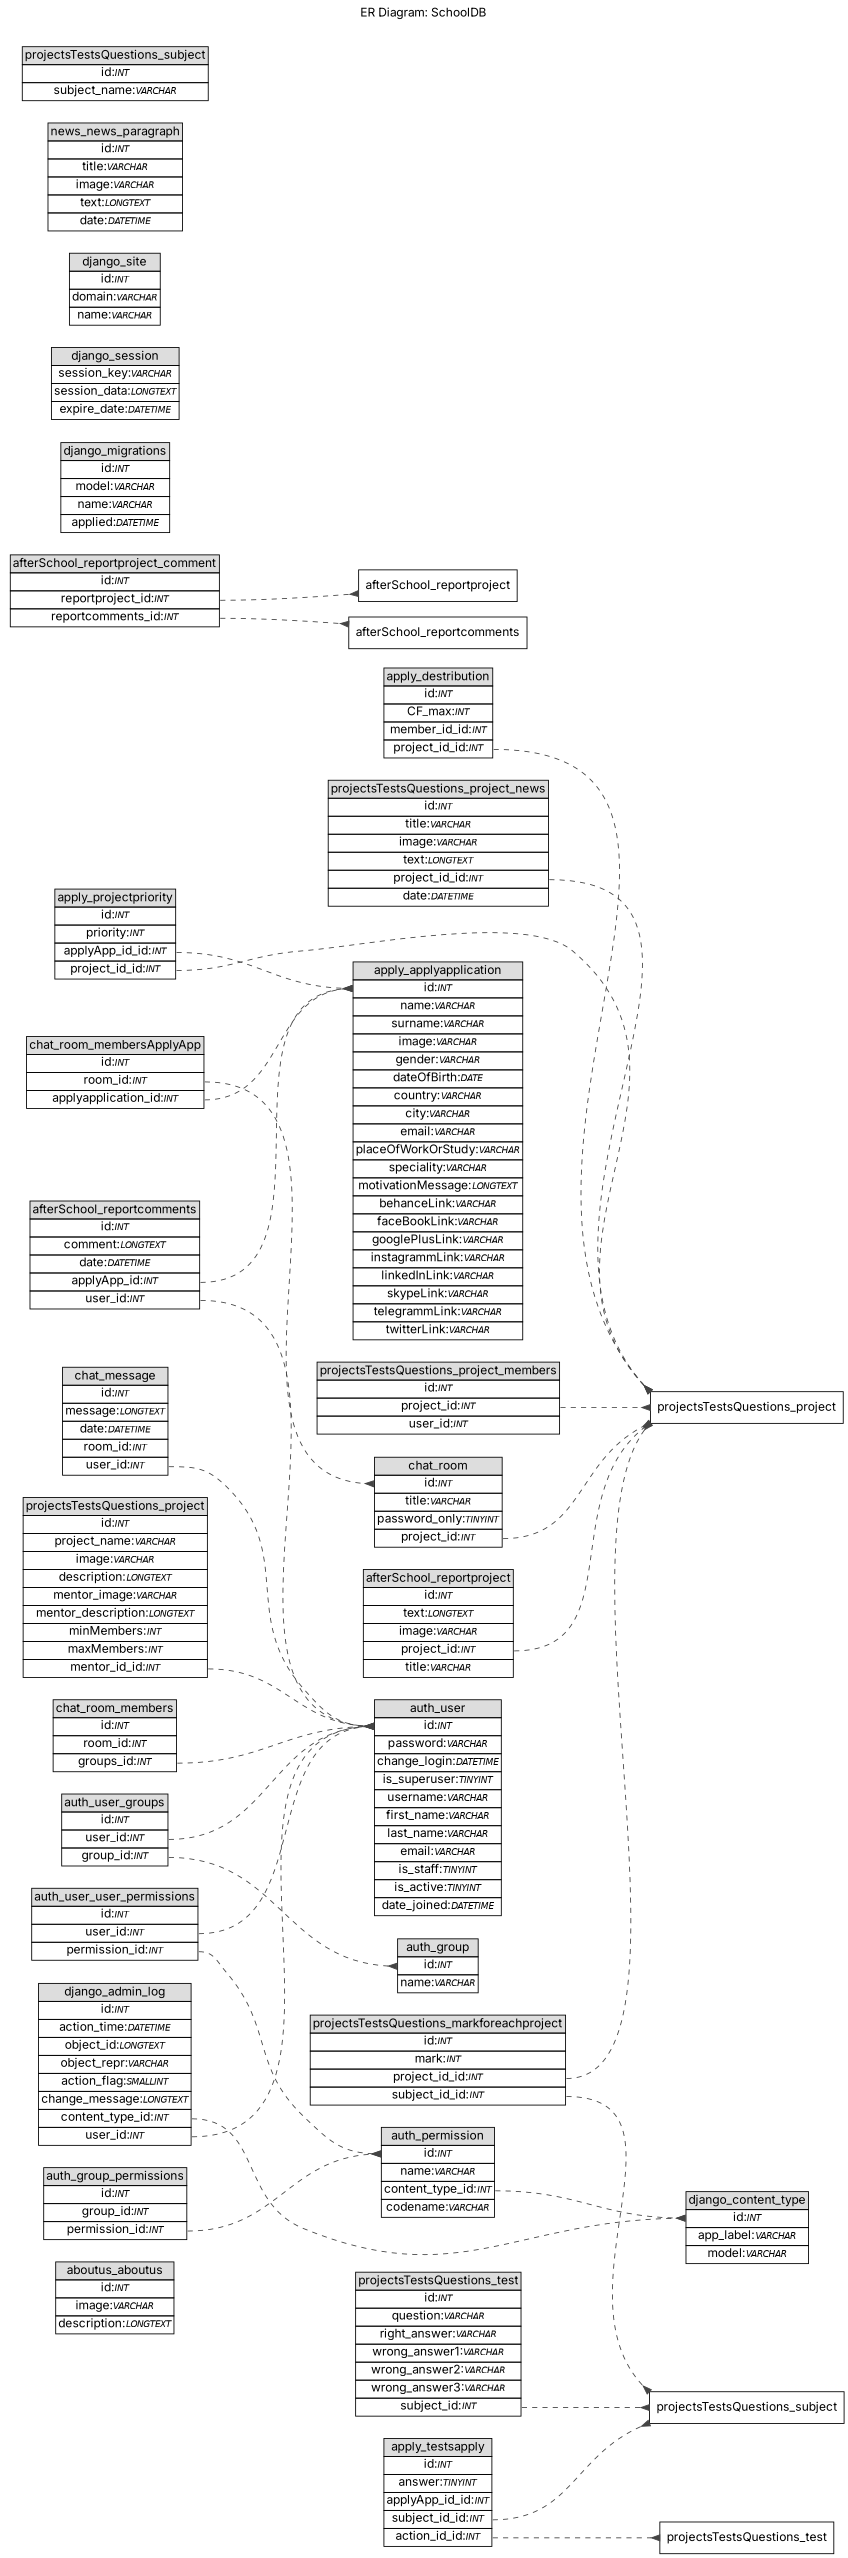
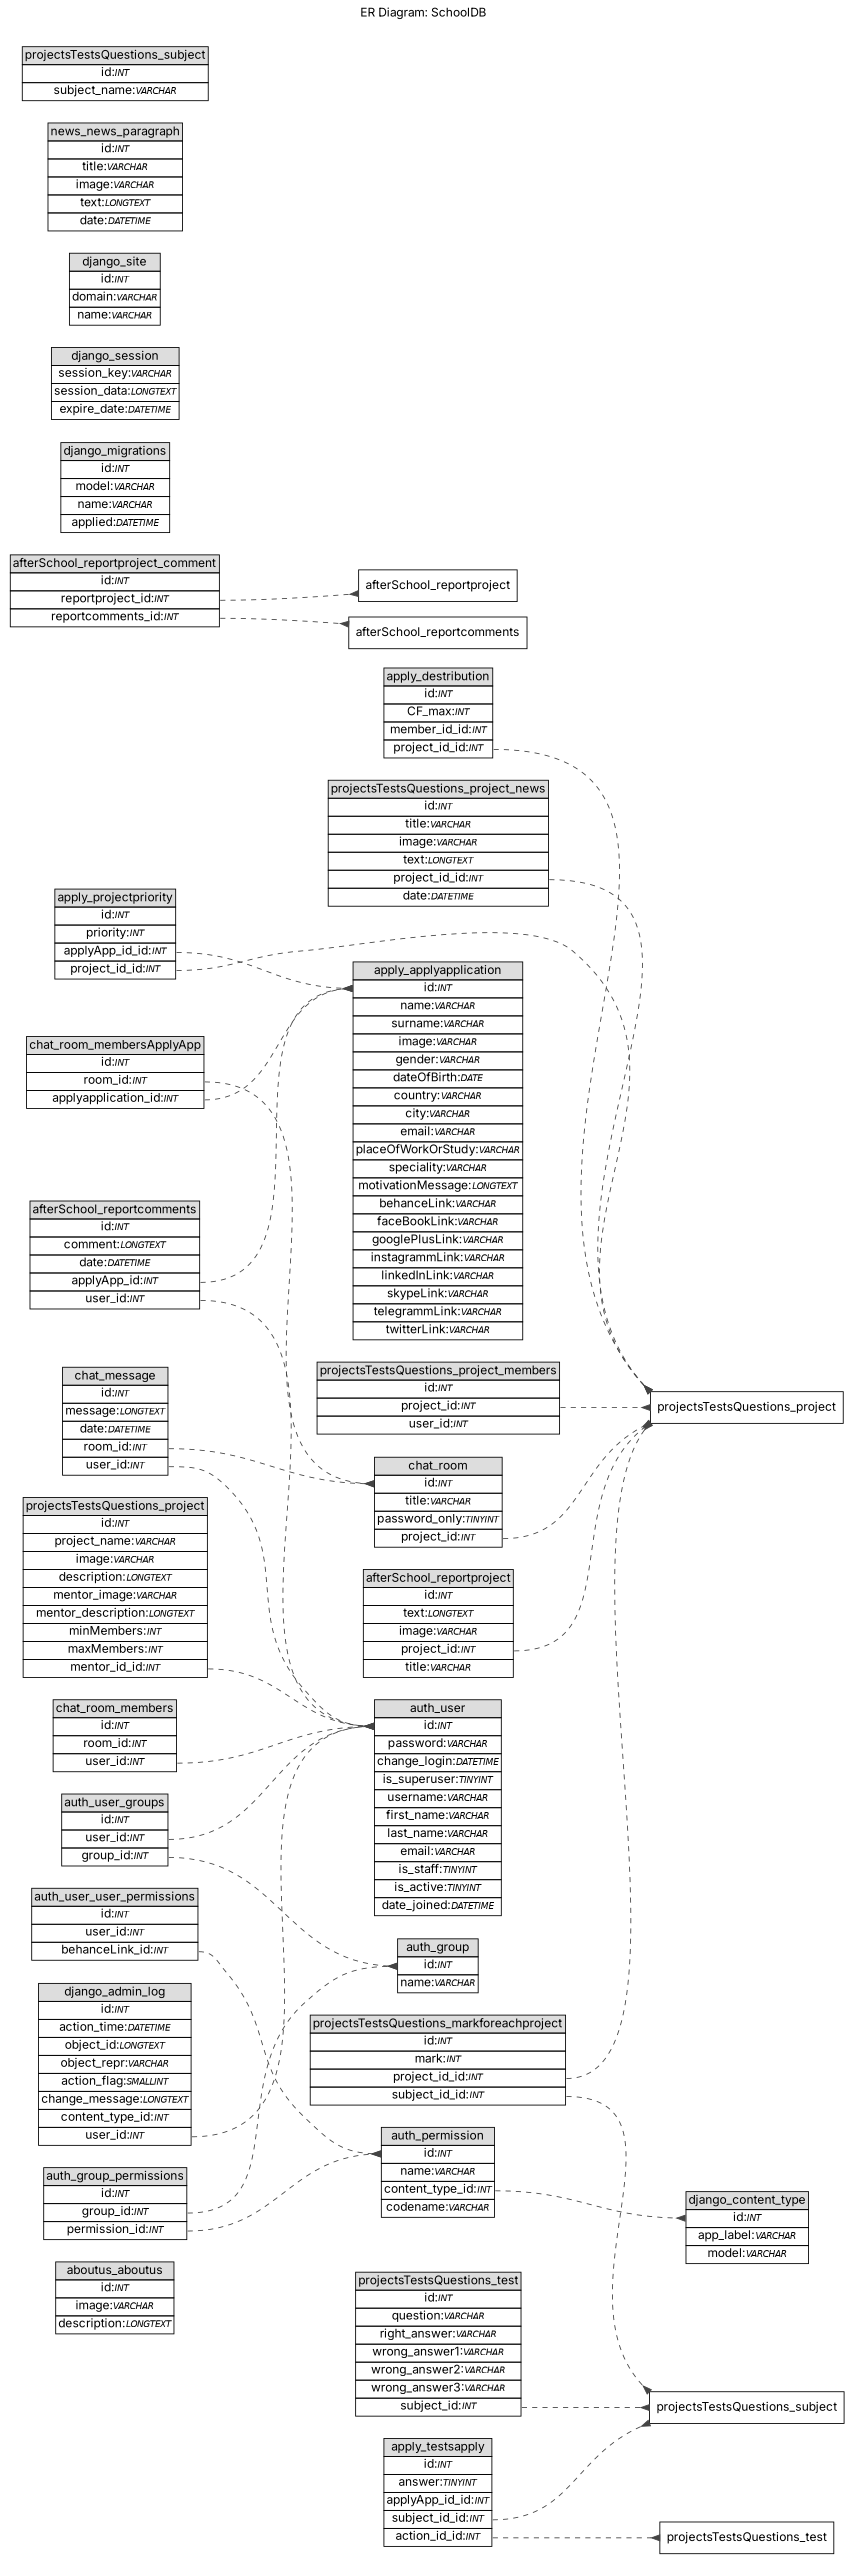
none -> (267, 1465)
(108, 1761) -> (108, 1761)
(293, 1807) -> none
(108, 1950) -> (108, 1950)
none -> (266, 2075)
(407, 2254) -> none
